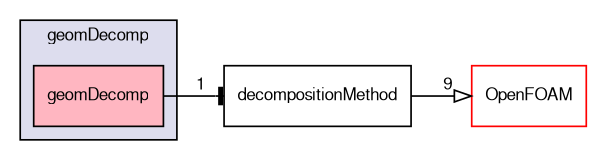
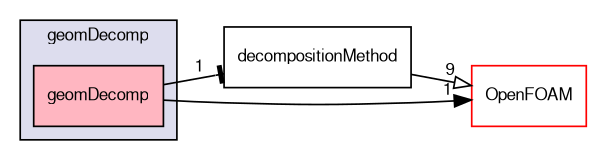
none -> (309, 104)
